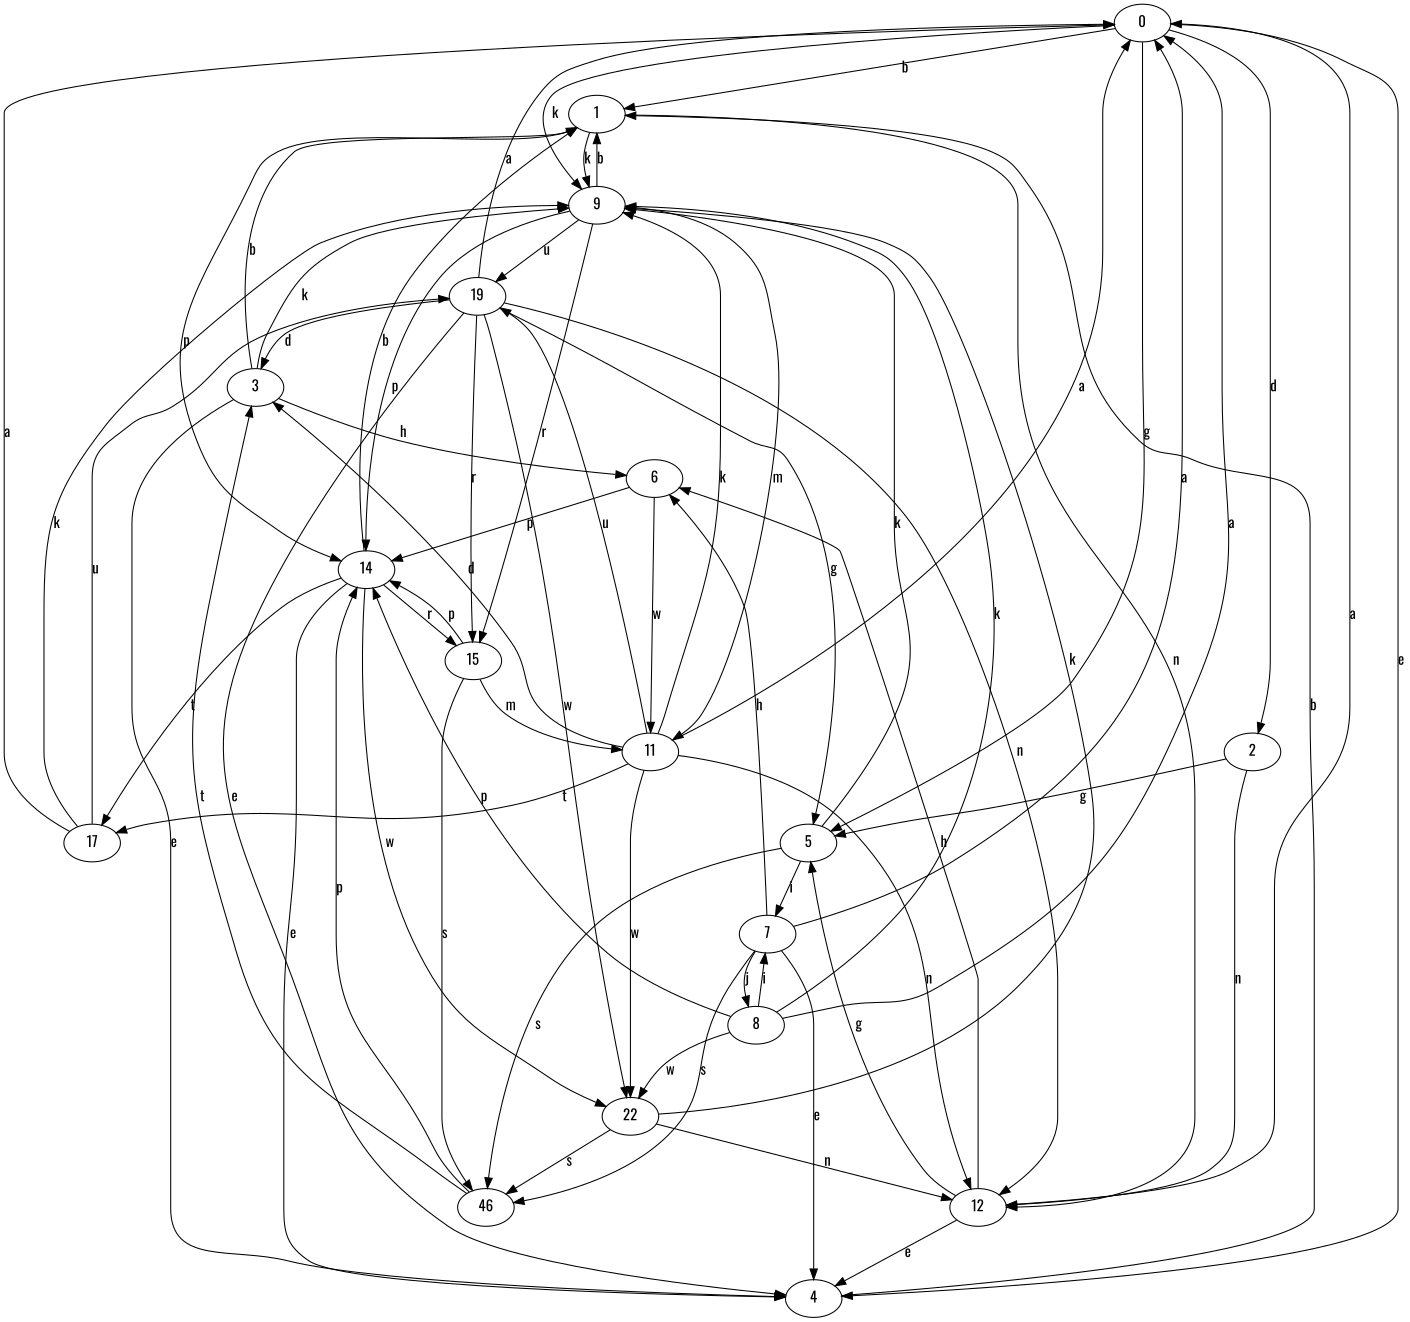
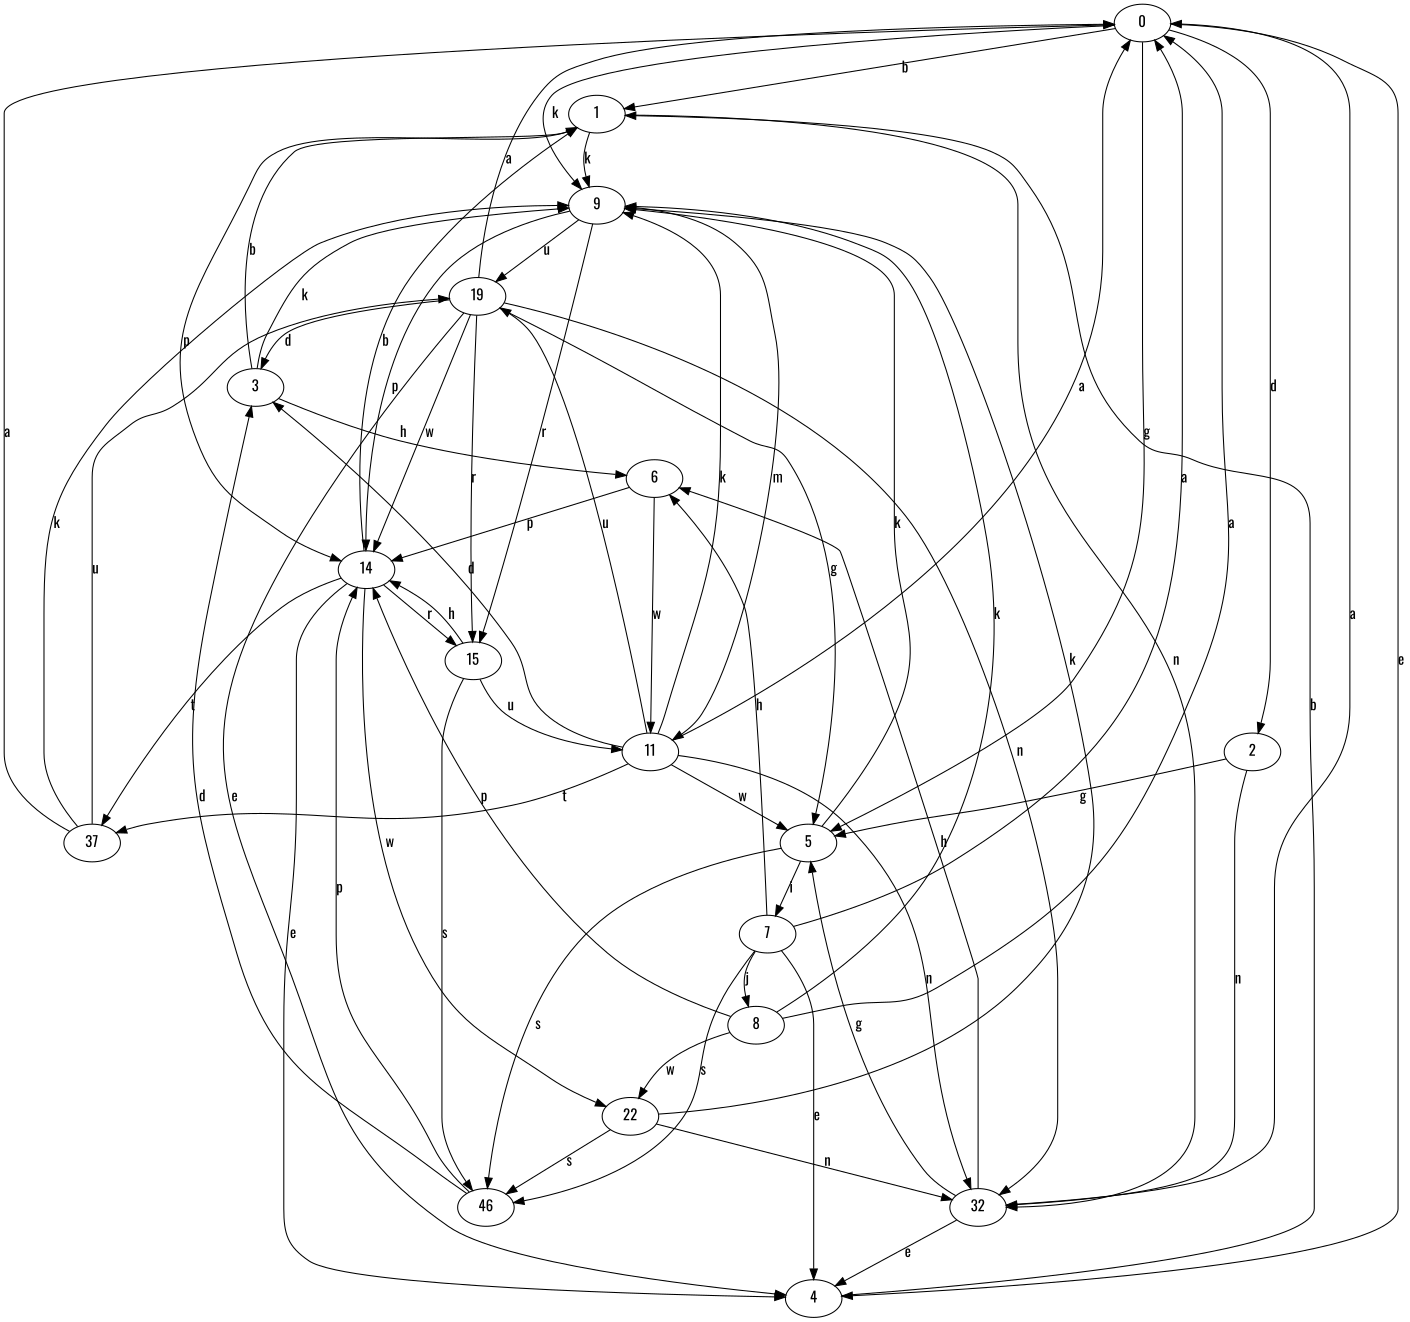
(597, 165) -> none
(452, 615) -> (452, 615)
(562, 699) -> (424, 428)
(511, 706) -> (511, 706)
(203, 797) -> (203, 797)
(92, 843) -> (92, 843)
(630, 928) -> (725, 795)
(761, 985) -> none
(171, 1094) -> none
(978, 1207) -> (978, 1207)
